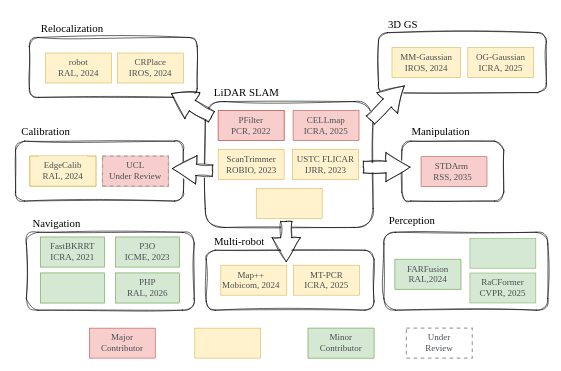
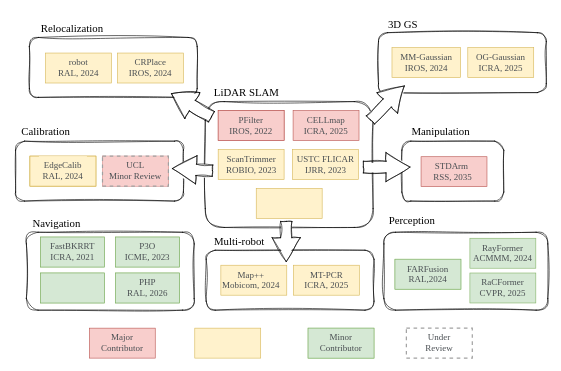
(251, 124) -> (251, 124)
(135, 169) -> (135, 169)
none -> (503, 251)
